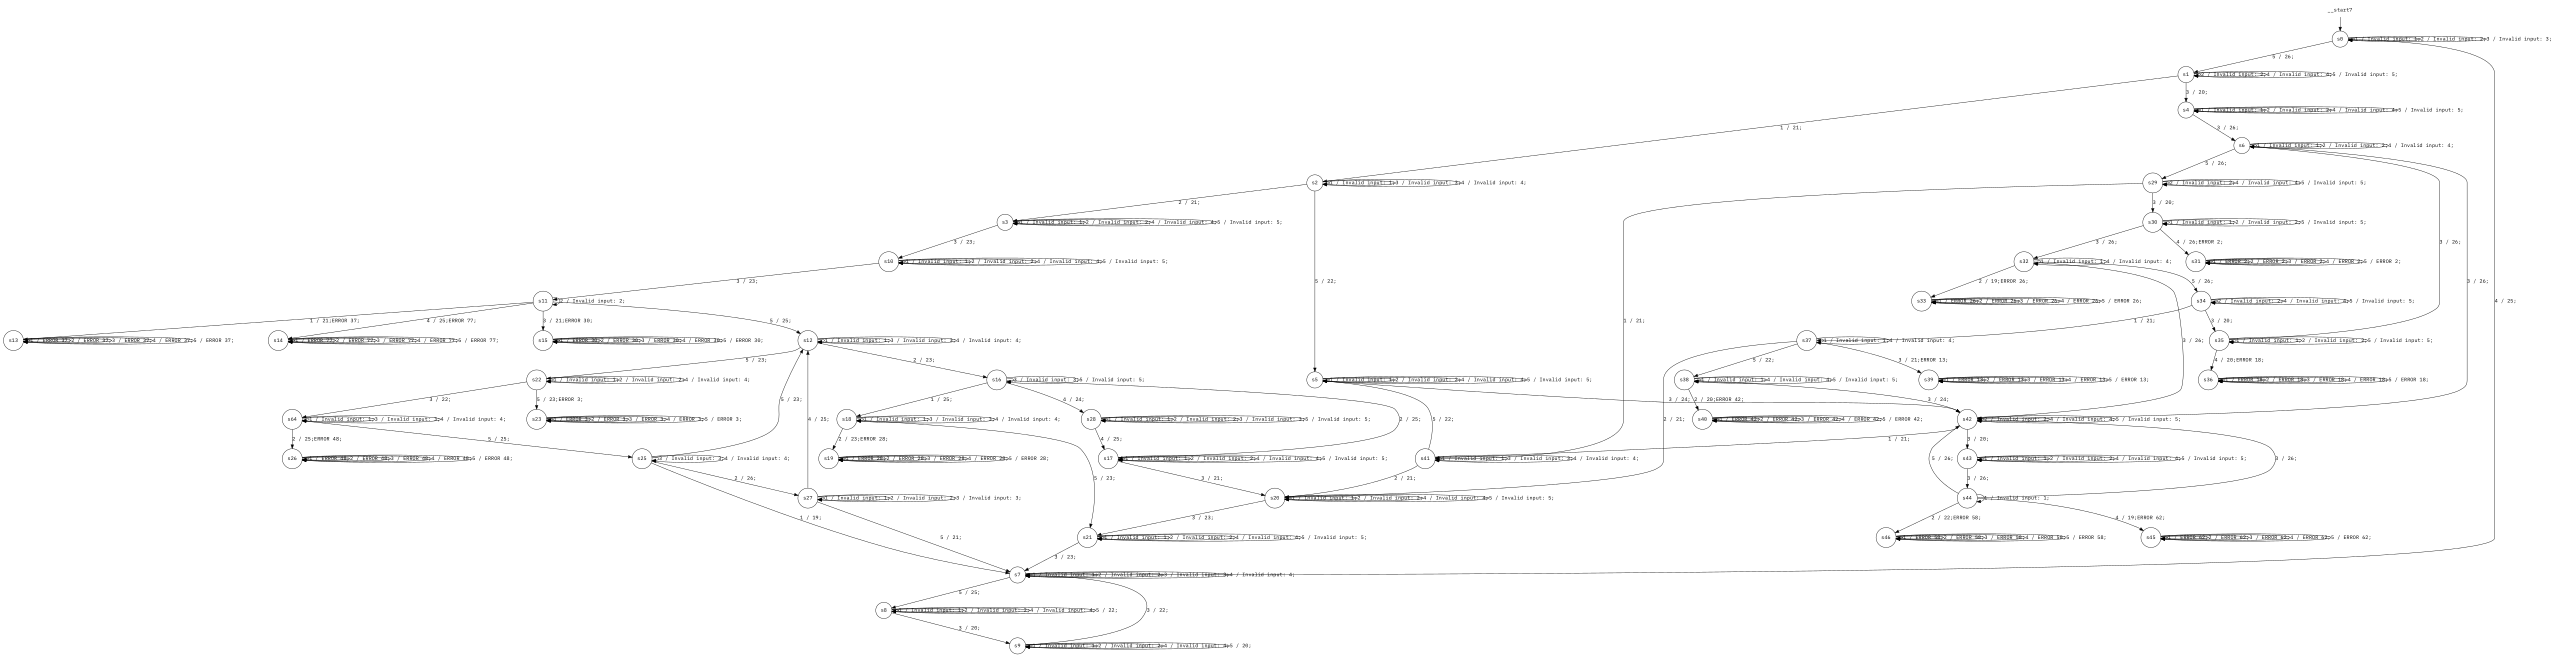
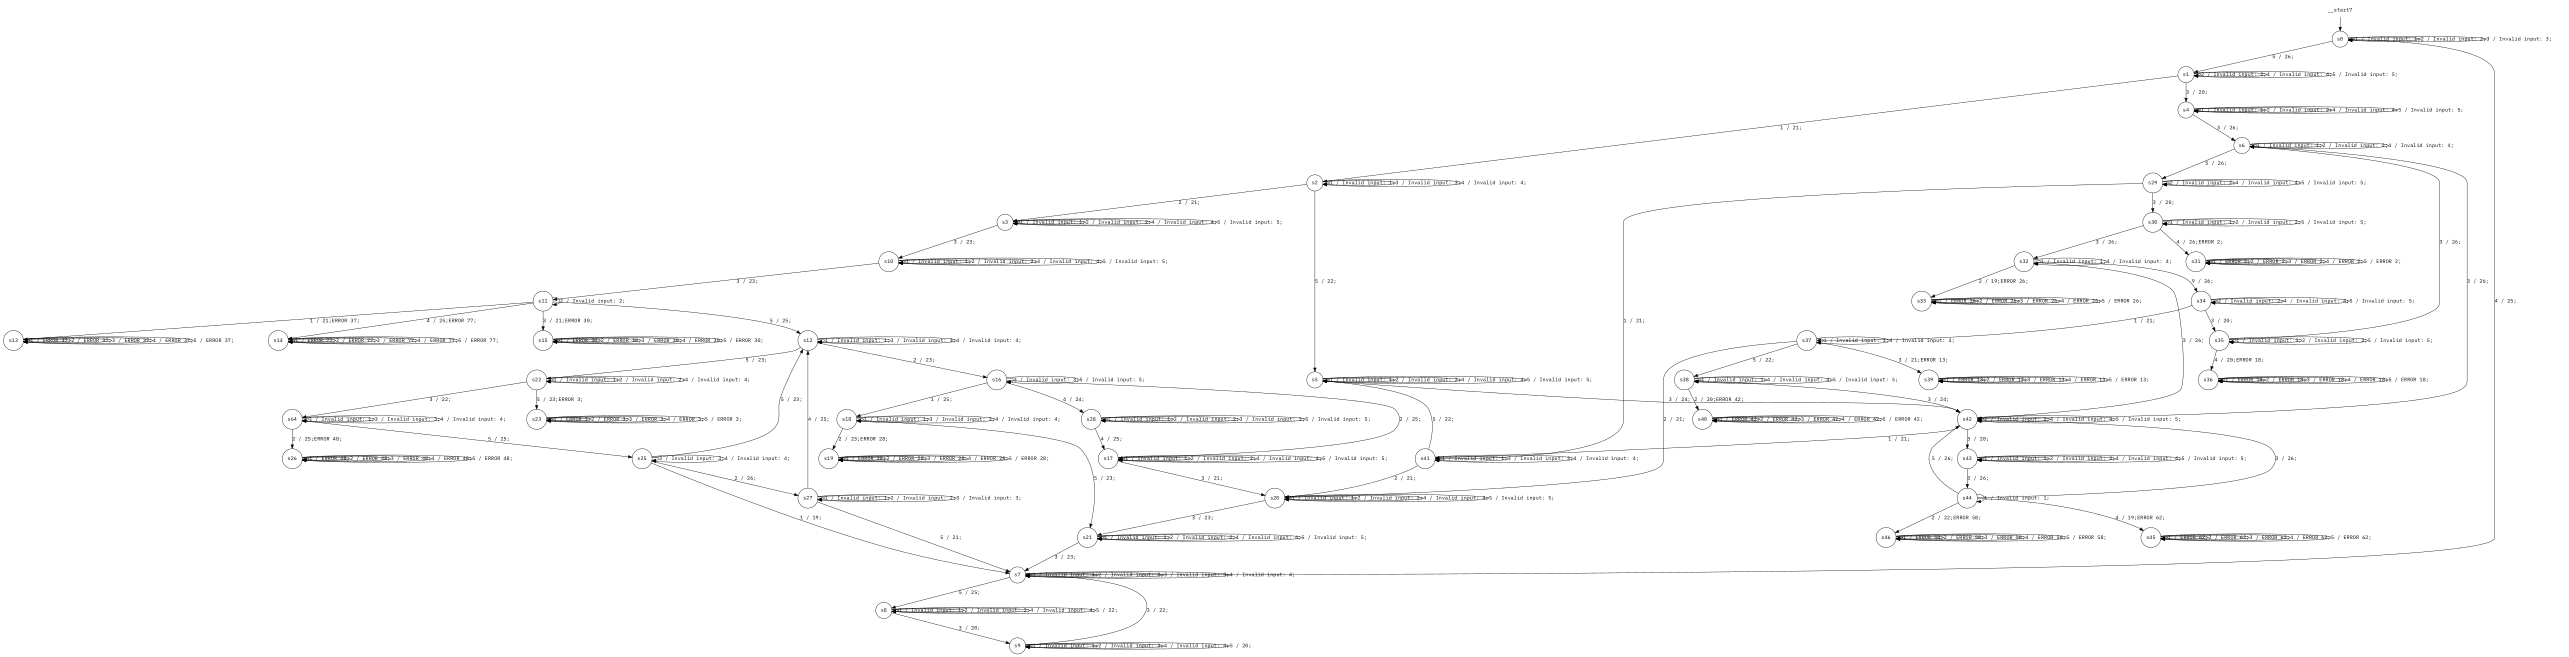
(2203, 281) -> (2203, 281)
